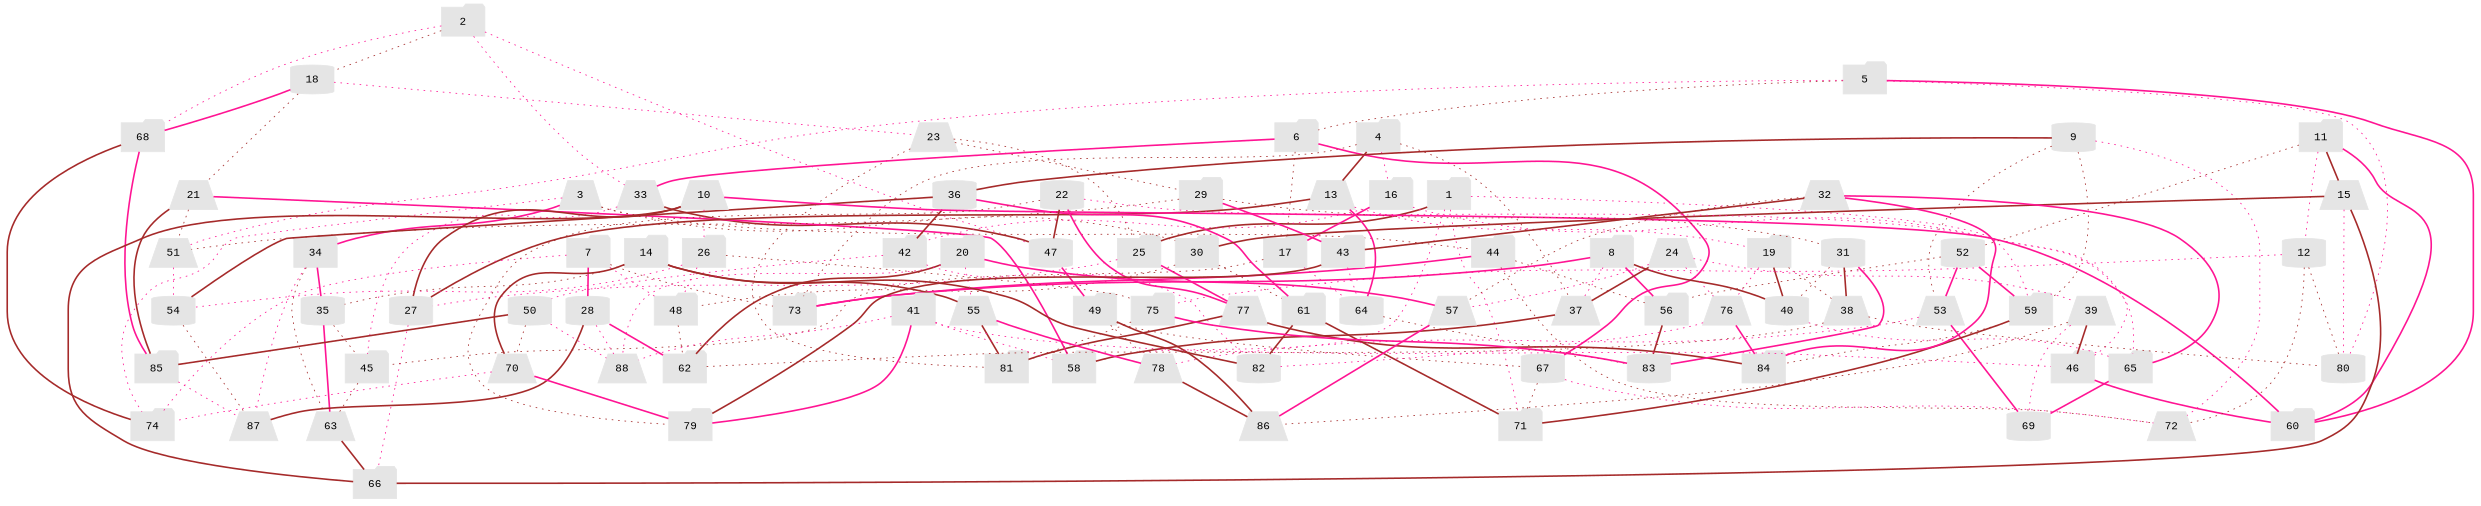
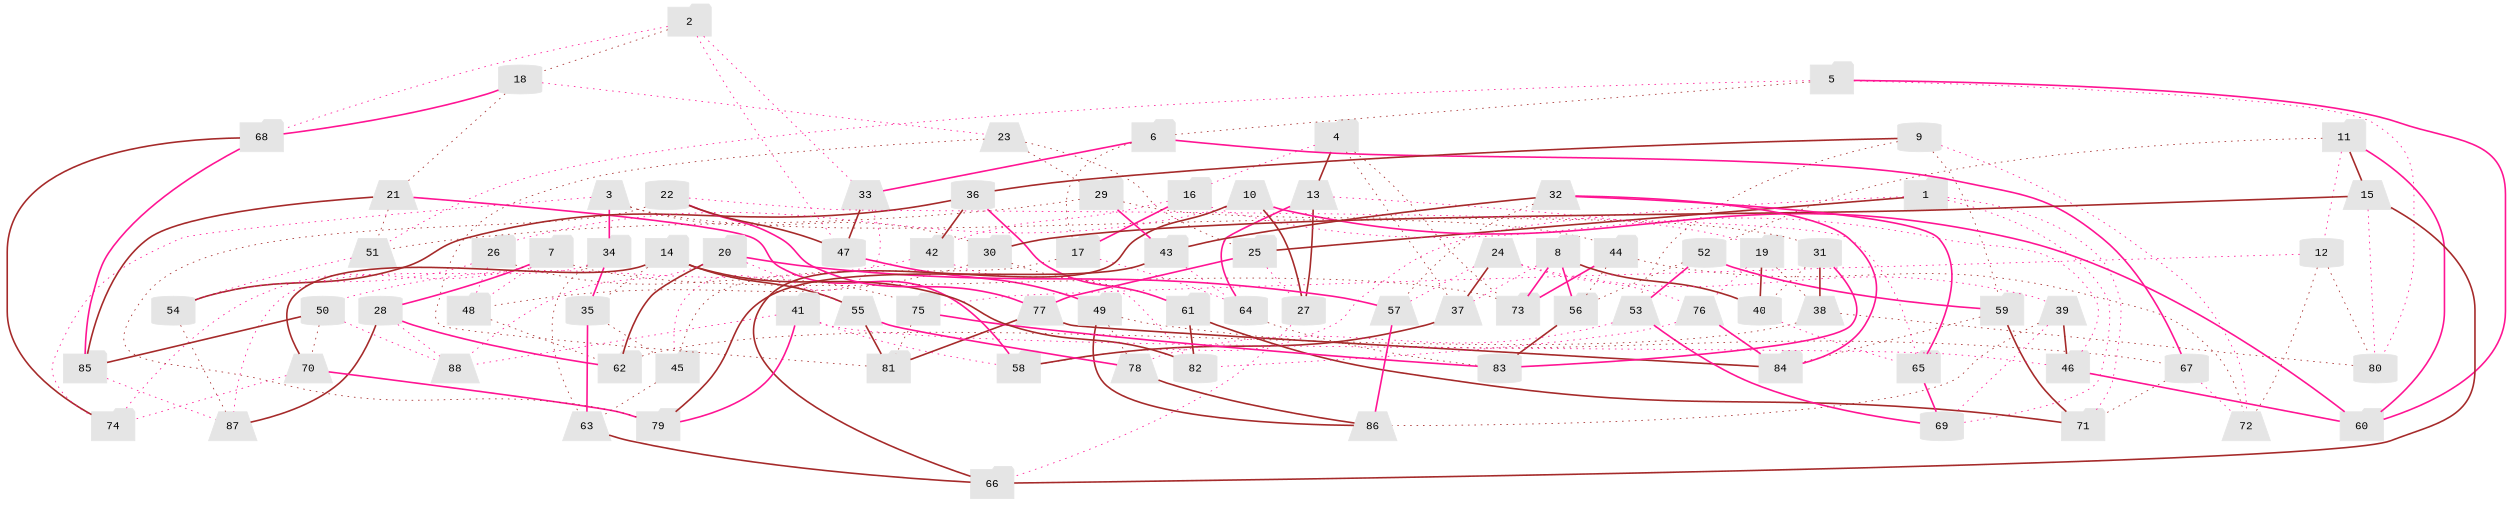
(1767, 209) -> (2110, 315)
